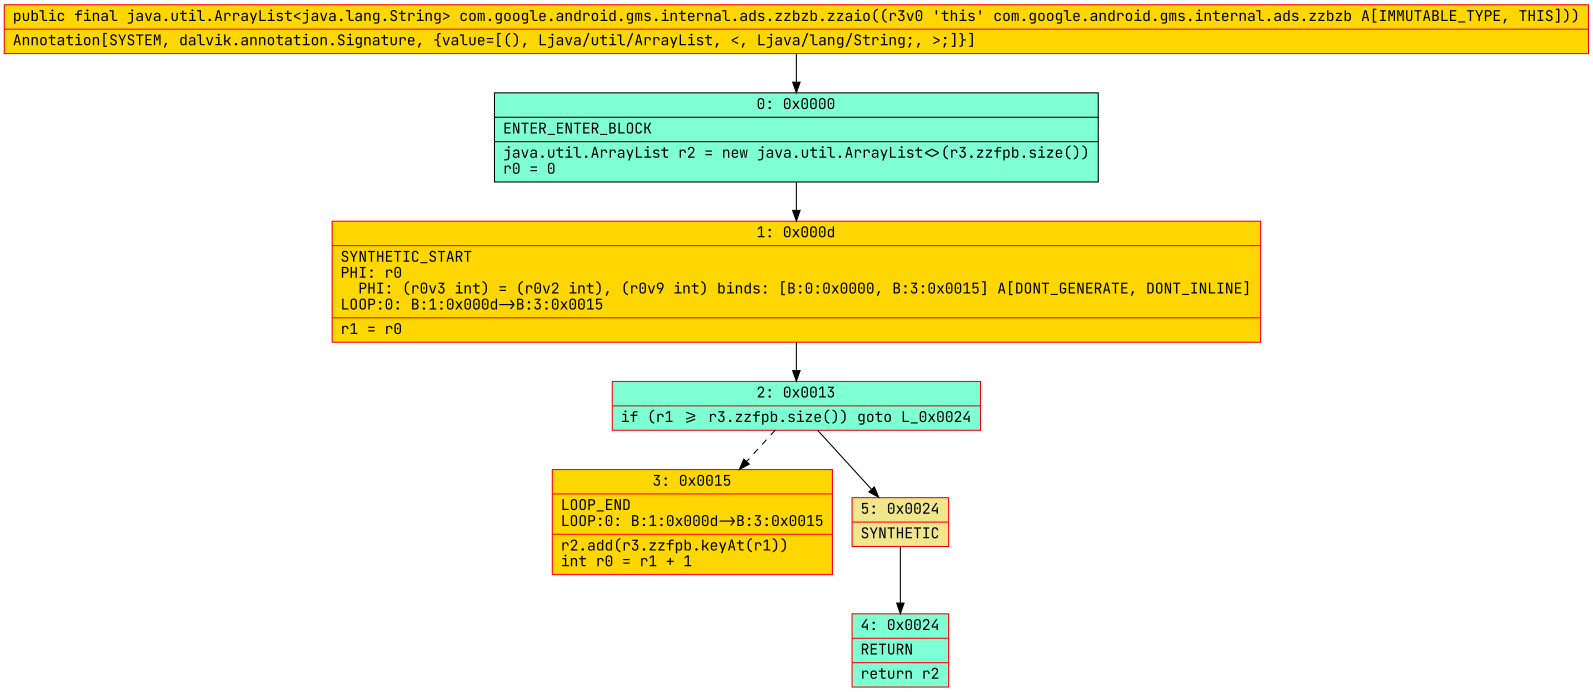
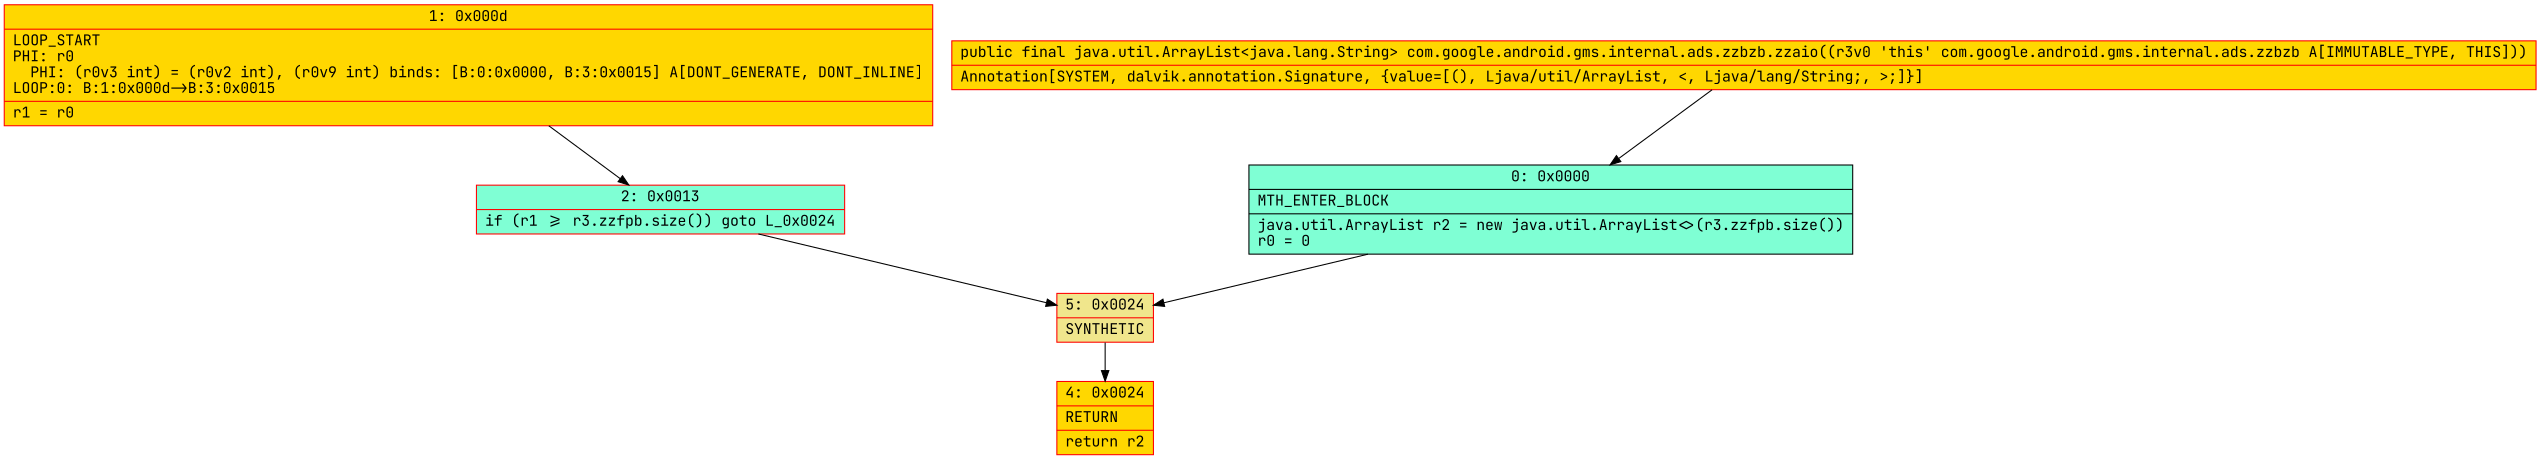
(578, 129) -> (1323, 201)
(796, 196) -> (1266, 278)
(406, 257) -> (57, 41)
(692, 522) -> none
(900, 650) -> (1105, 418)
